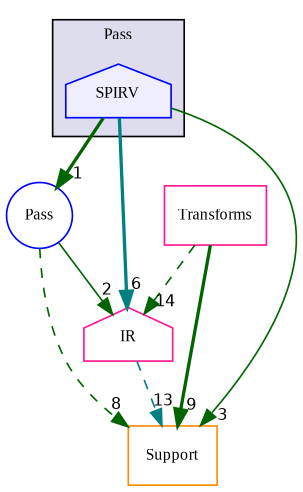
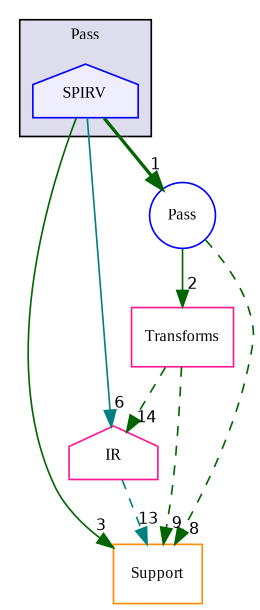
(123, 204) -> (99, 264)
(81, 272) -> (183, 270)
(196, 327) -> (176, 448)
